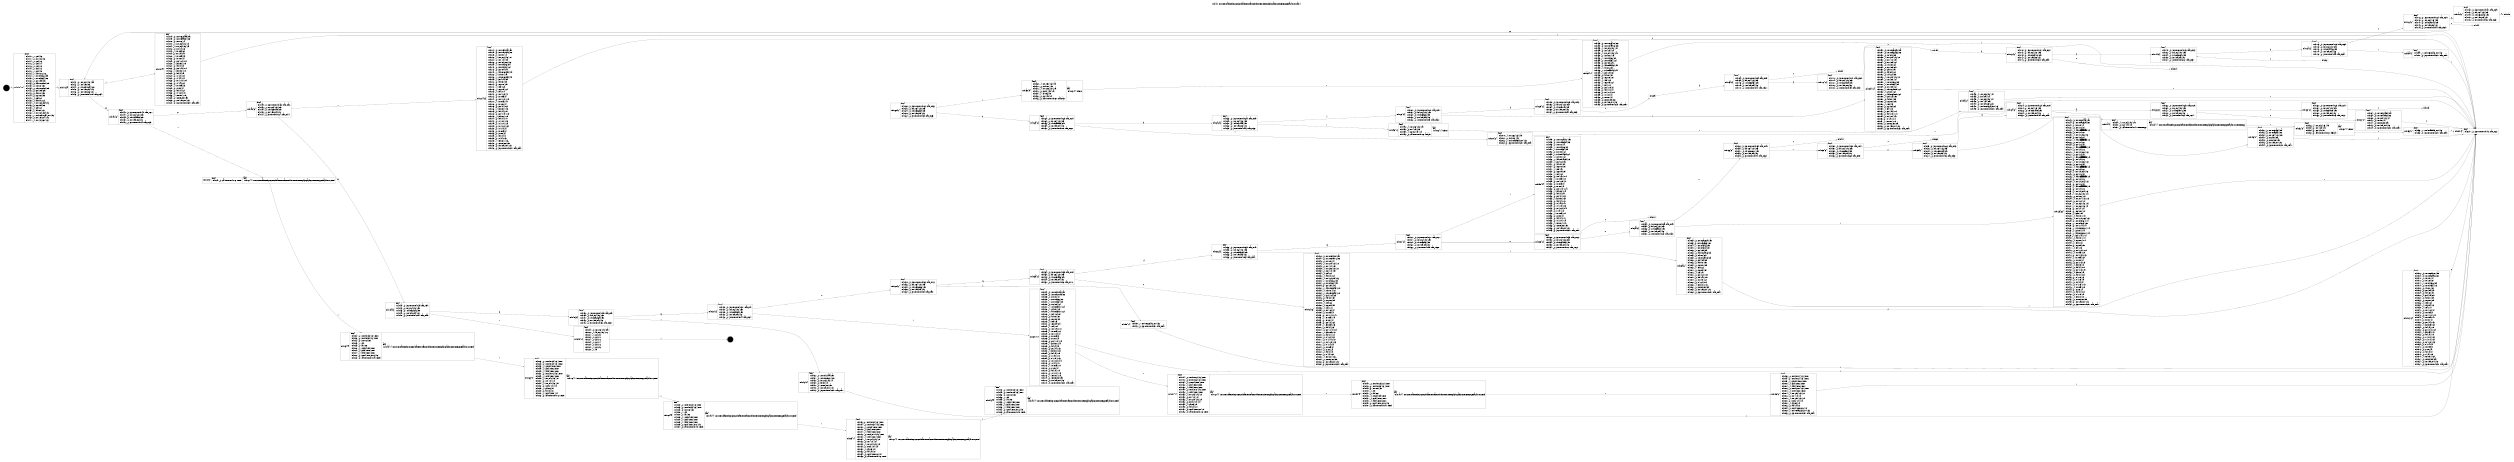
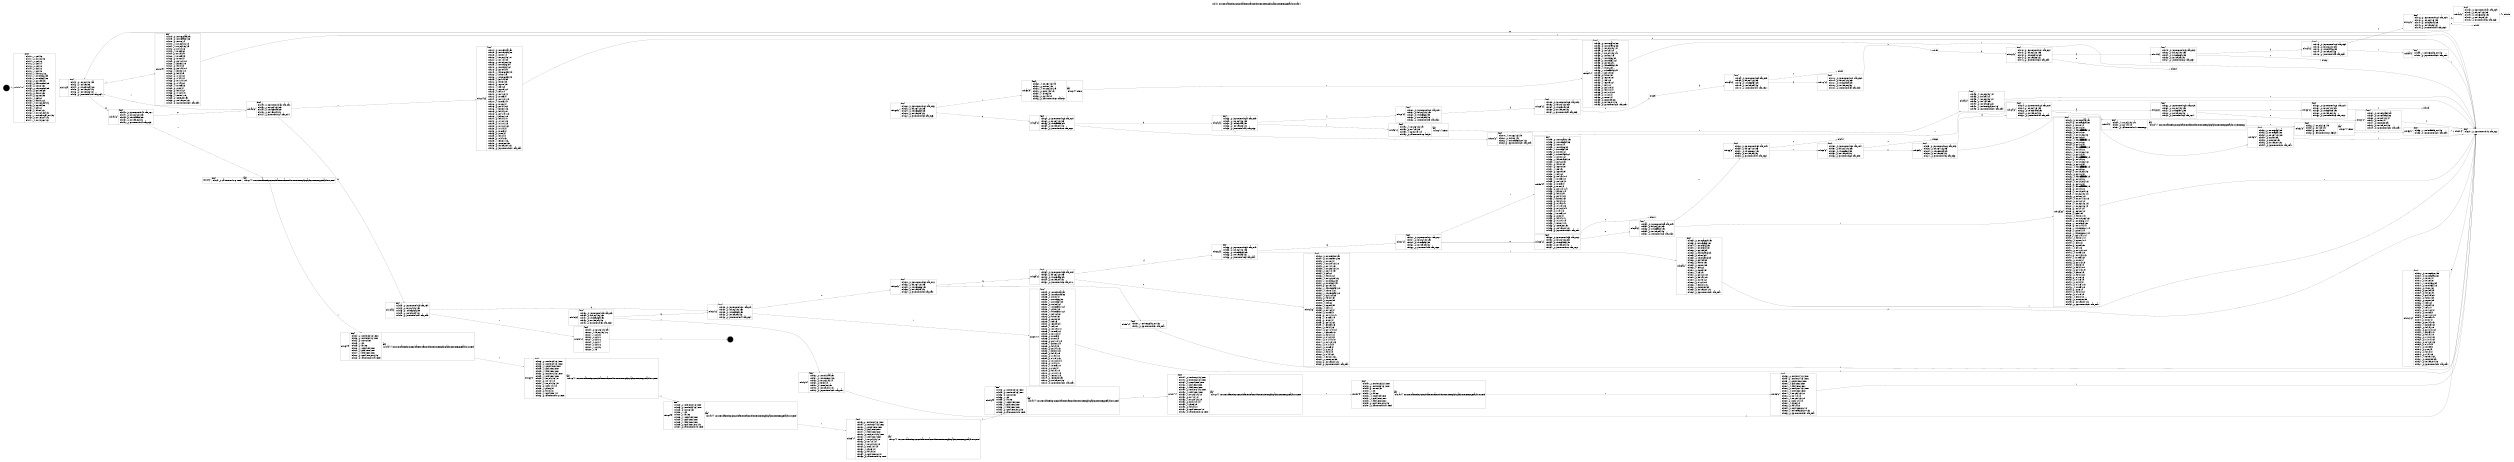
(2259, 60) -> (2258, 57)
(57, 88) -> (175, 108)
(1888, 89) -> none
(499, 314) -> (568, 309)
(1119, 374) -> (1143, 398)
